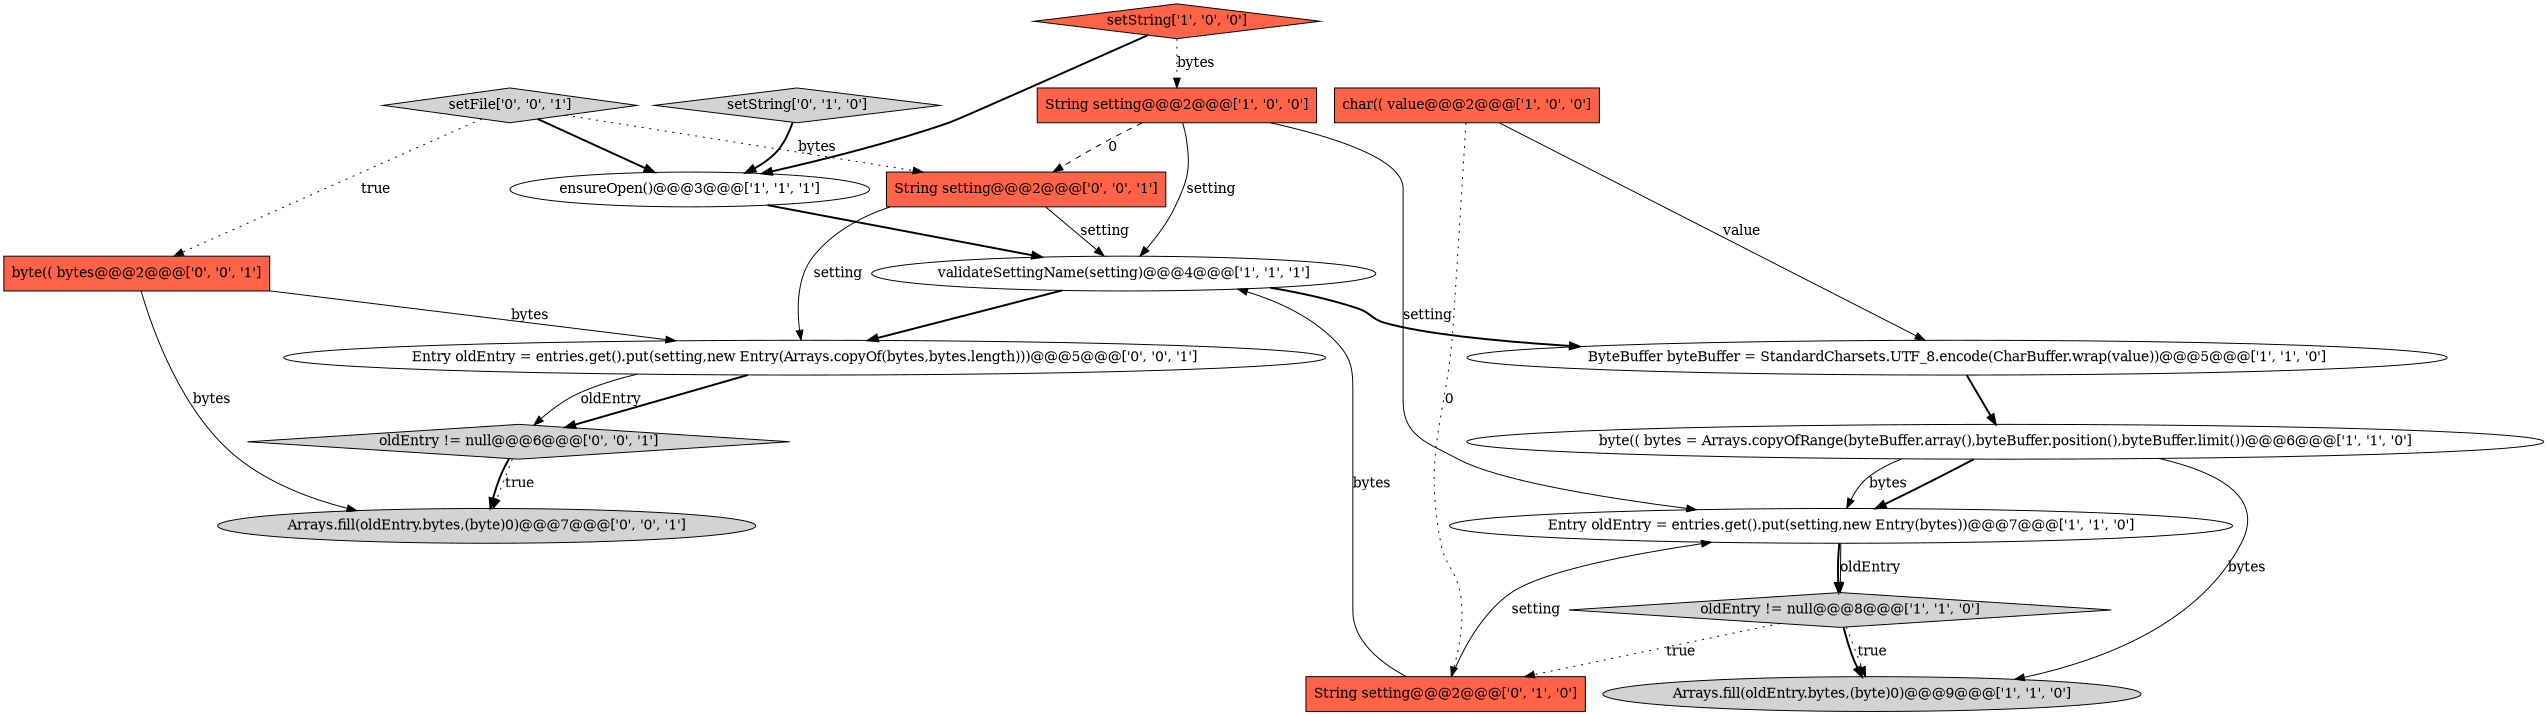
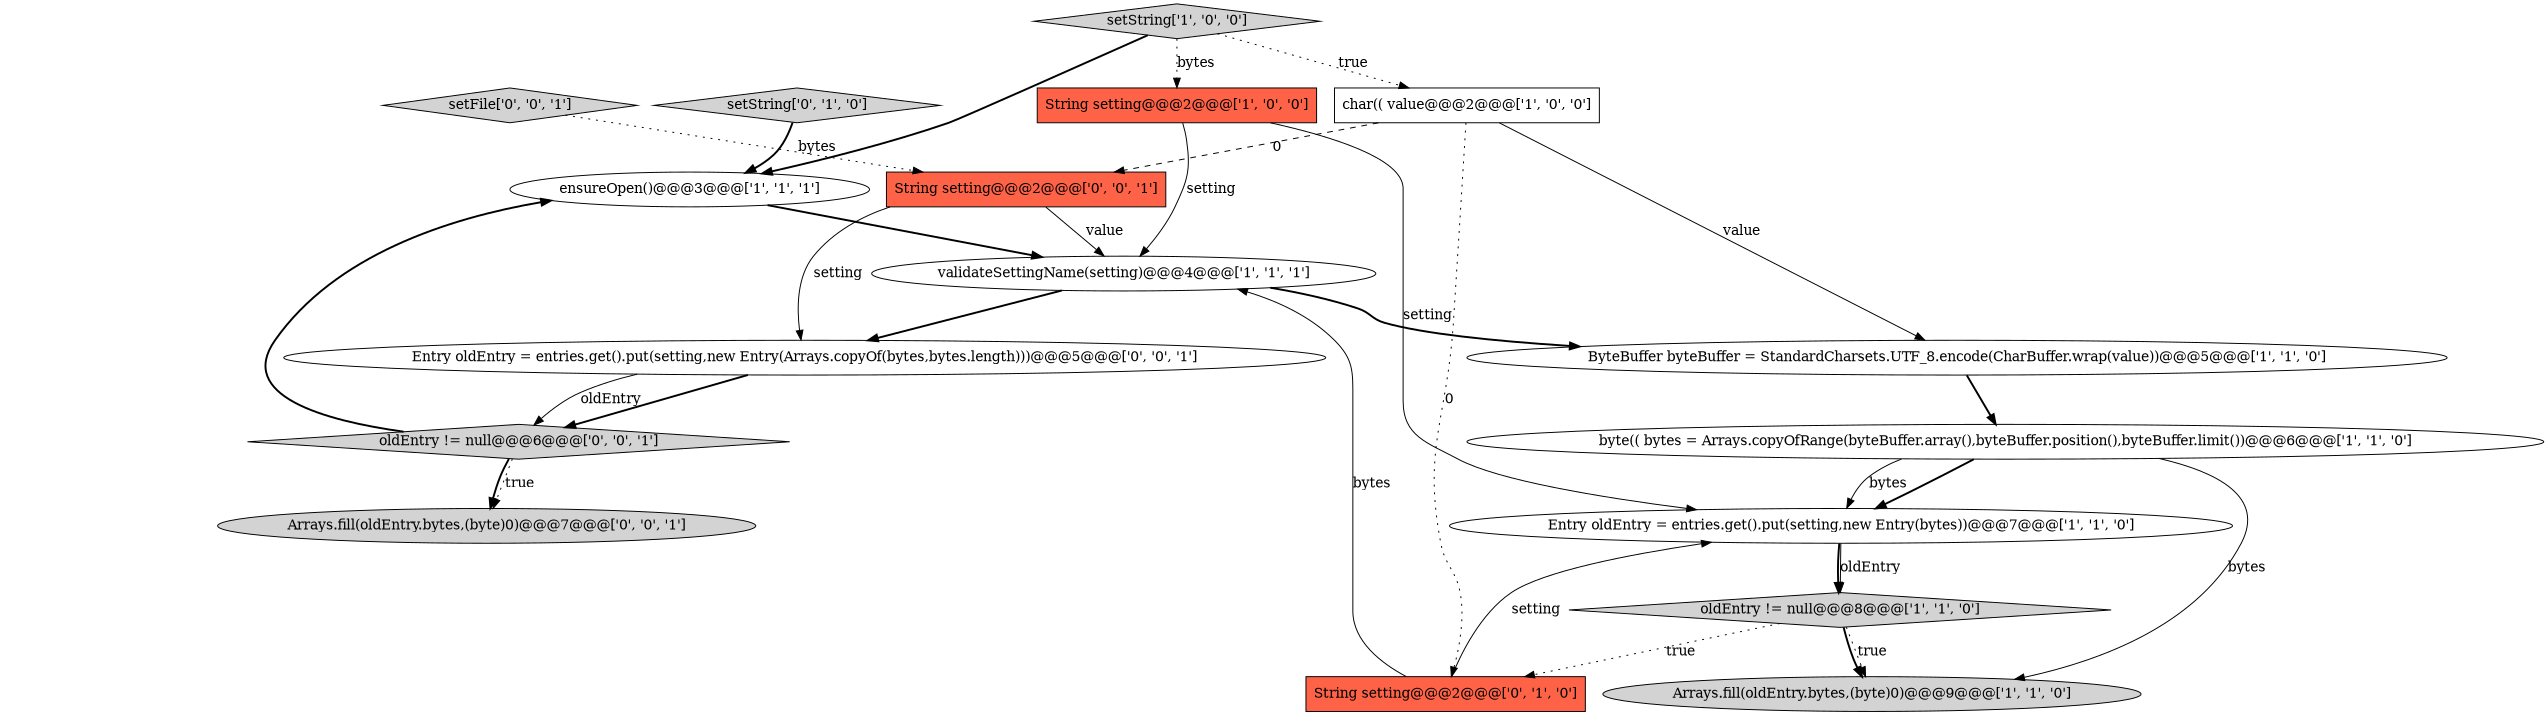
(1177, 21) -> (1177, 21)
none -> (1308, 59)
(1467, 105) -> (1467, 105)
(591, 144) -> (315, 297)
(1101, 144) -> (1251, 147)
(1105, 232) -> (1105, 232)
(137, 274) -> none
